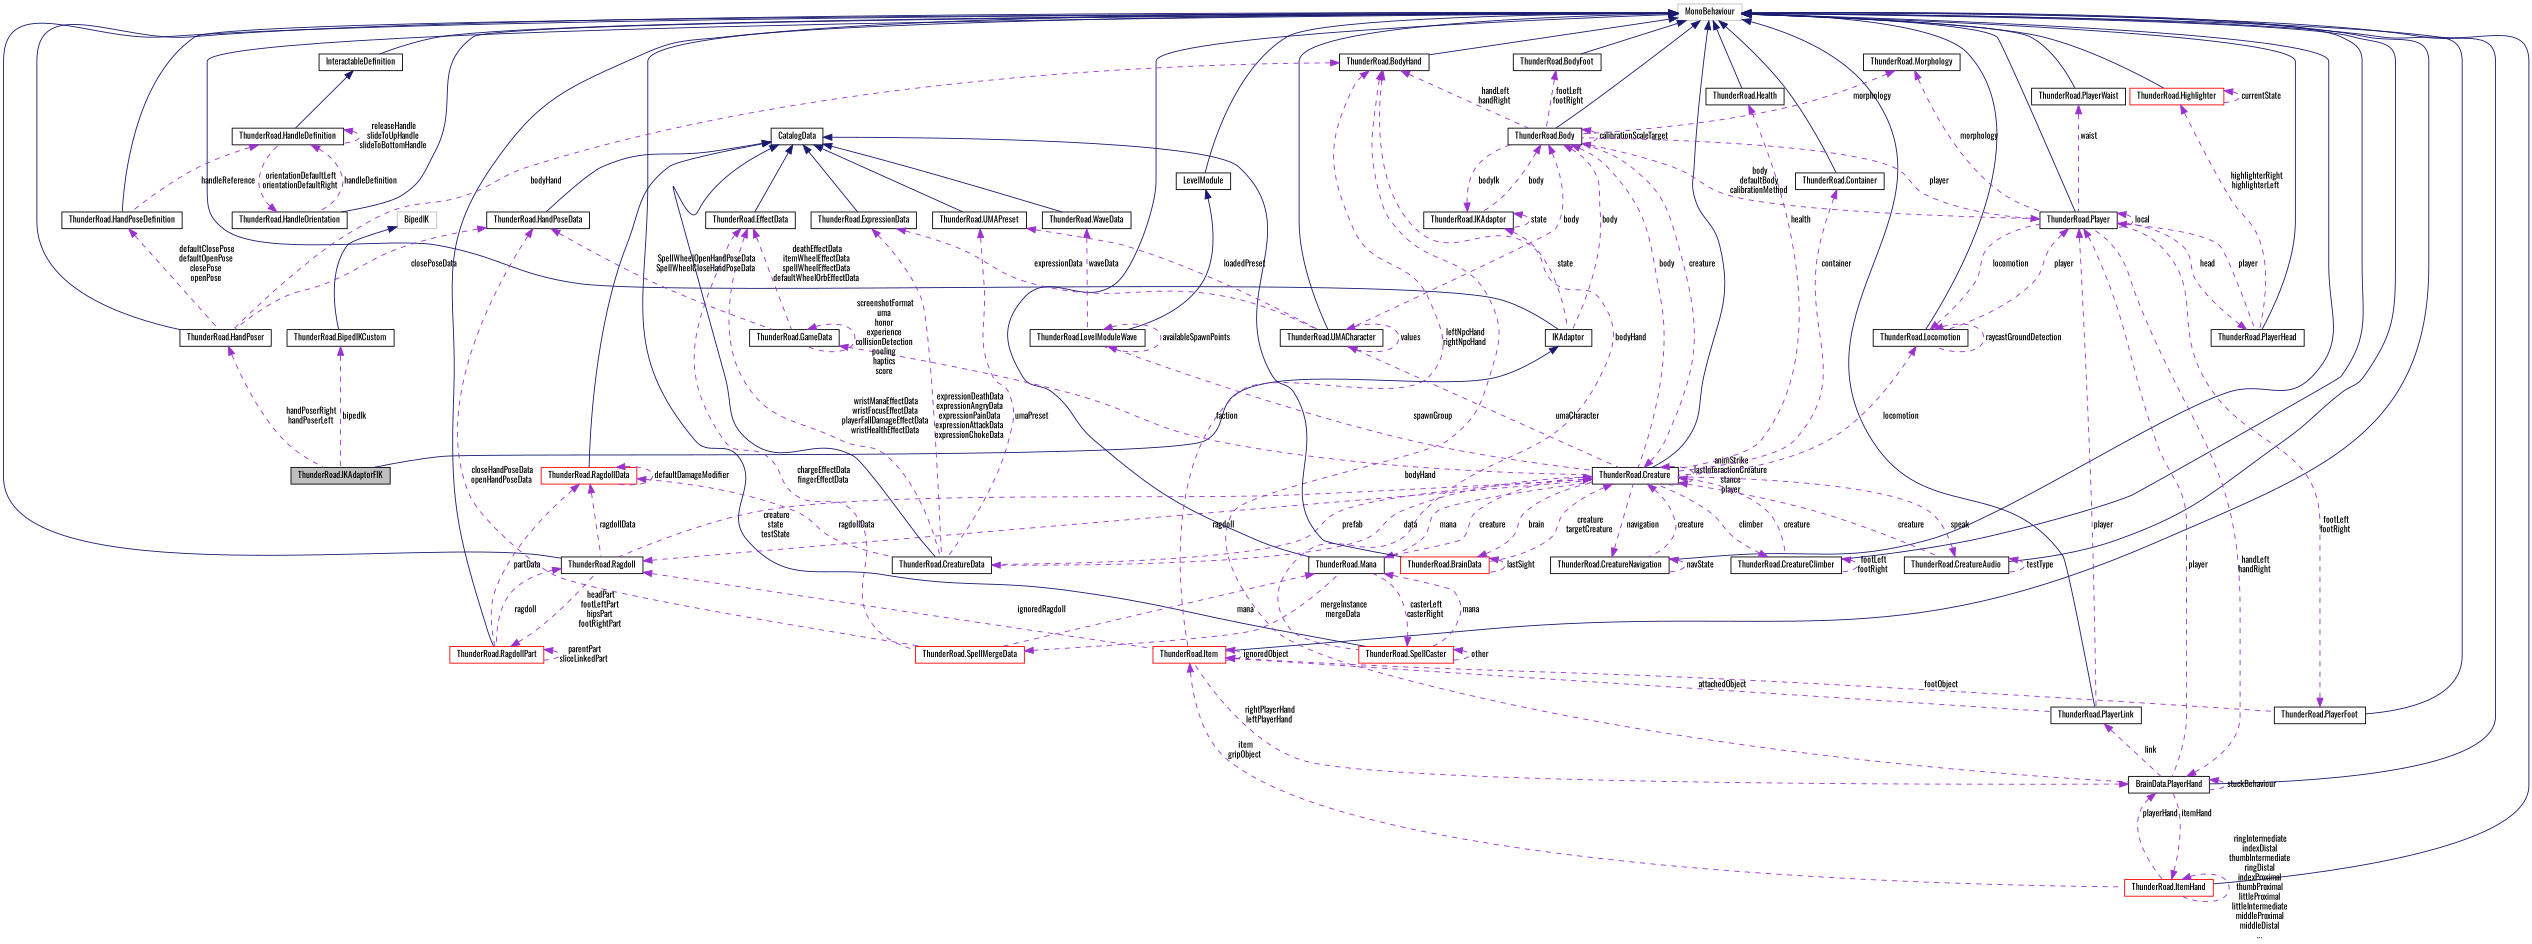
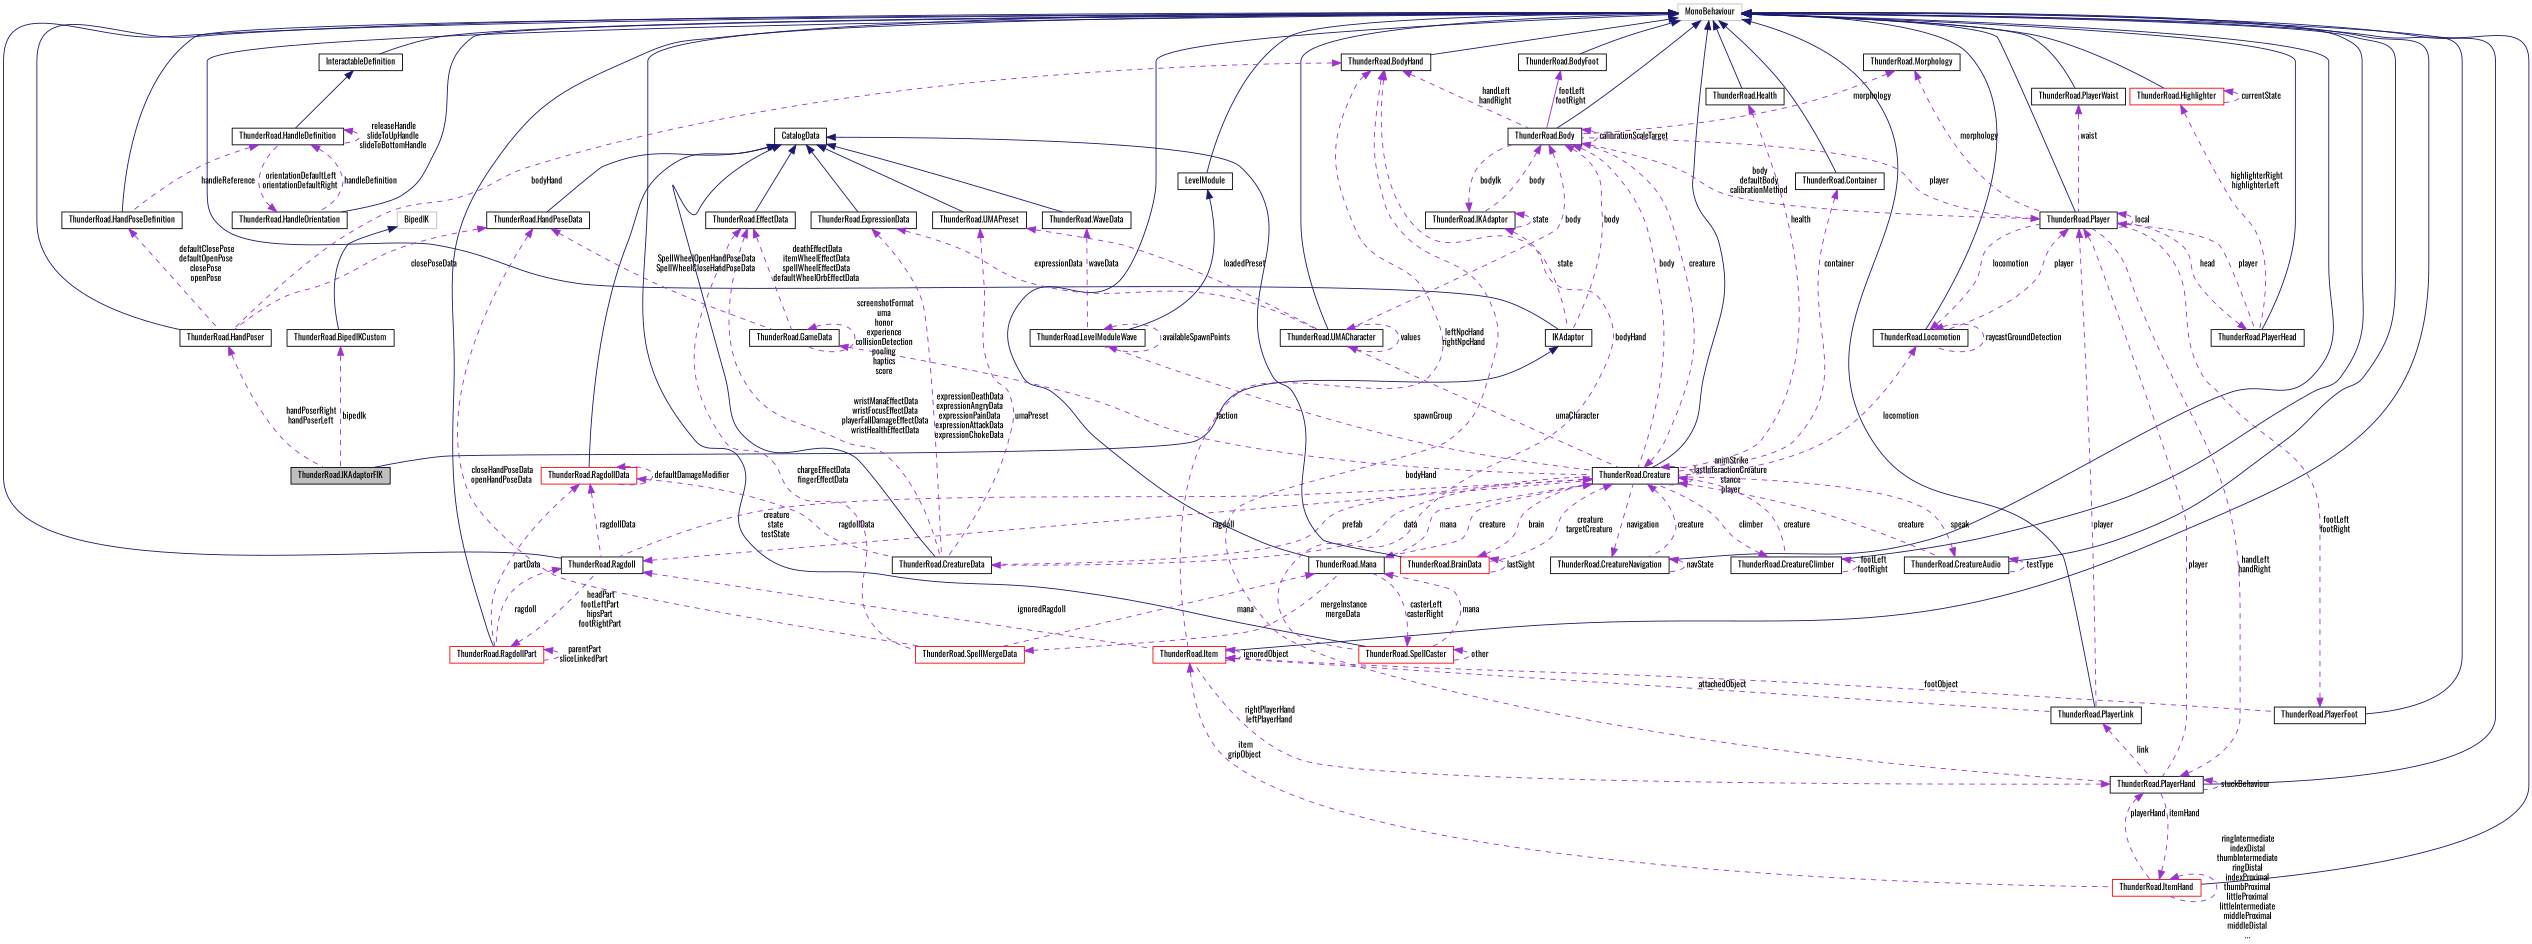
(1550, 104) -> (1553, 104)
(2169, 785) -> (2157, 785)
